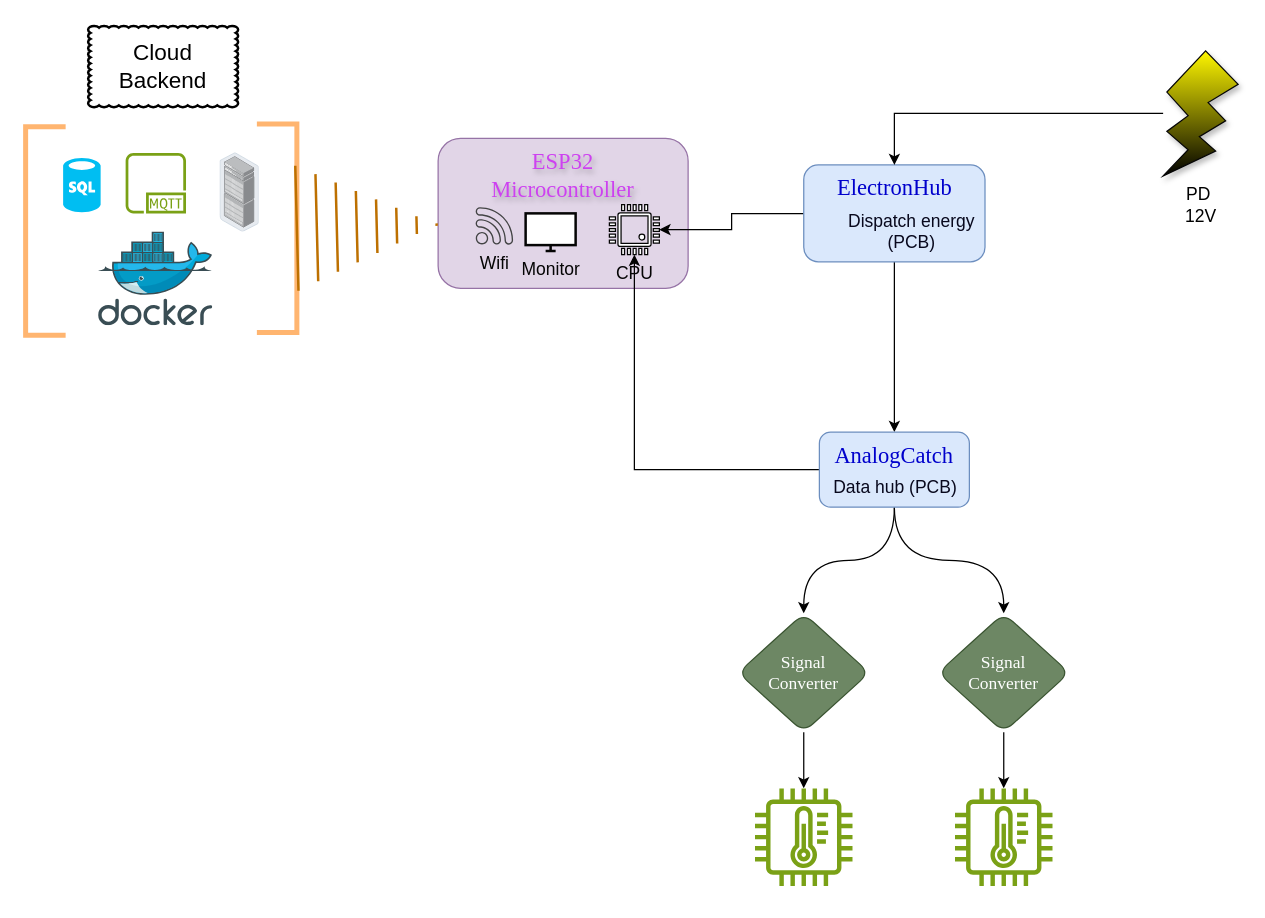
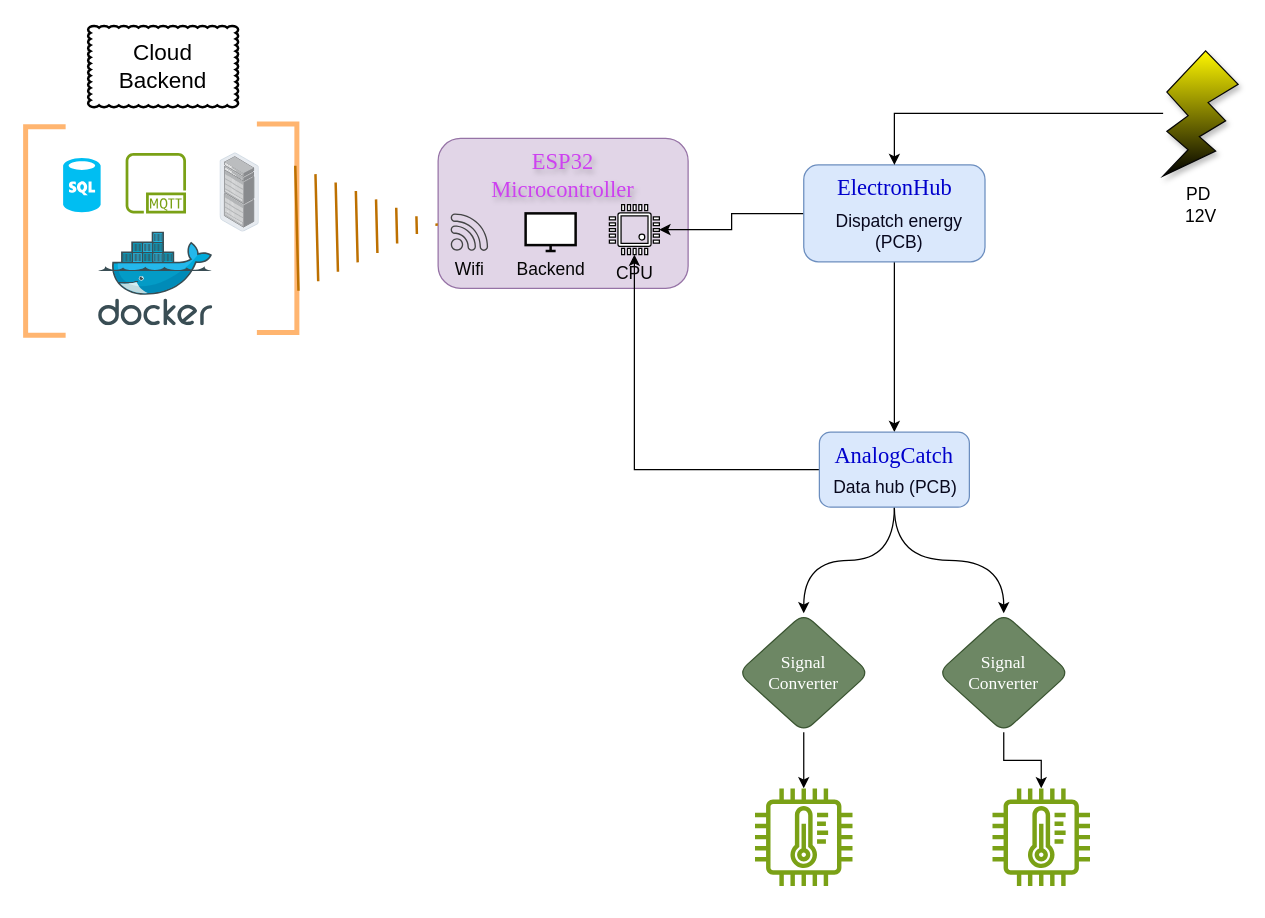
(494, 226) -> (469, 232)
(912, 231) -> (899, 231)
(551, 270) -> (551, 270)
(1004, 837) -> (1041, 837)
